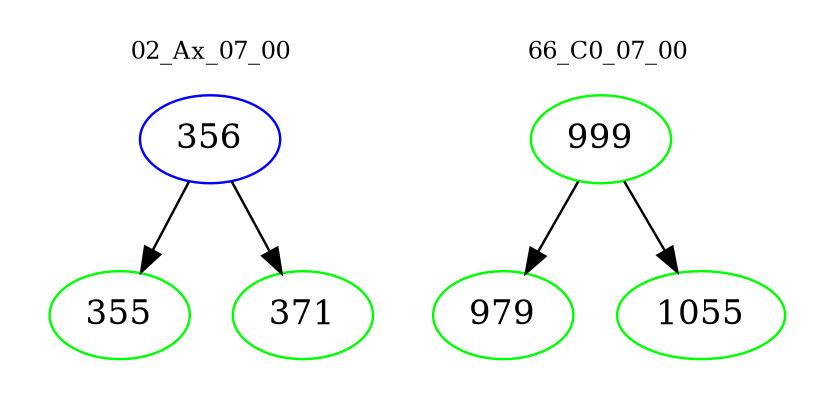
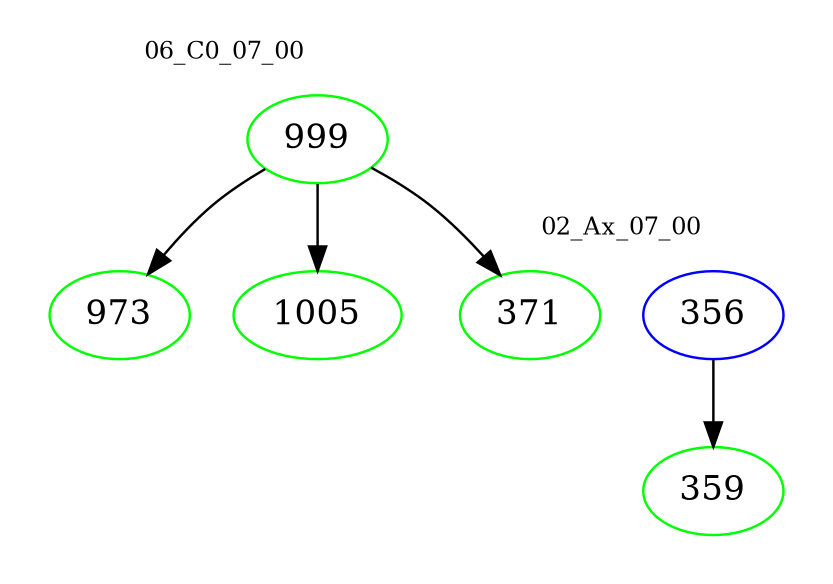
(608, 53) -> (225, 53)
(251, 216) -> (405, 188)
(120, 315) -> (713, 491)
(503, 315) -> (120, 315)
(701, 315) -> (318, 315)
